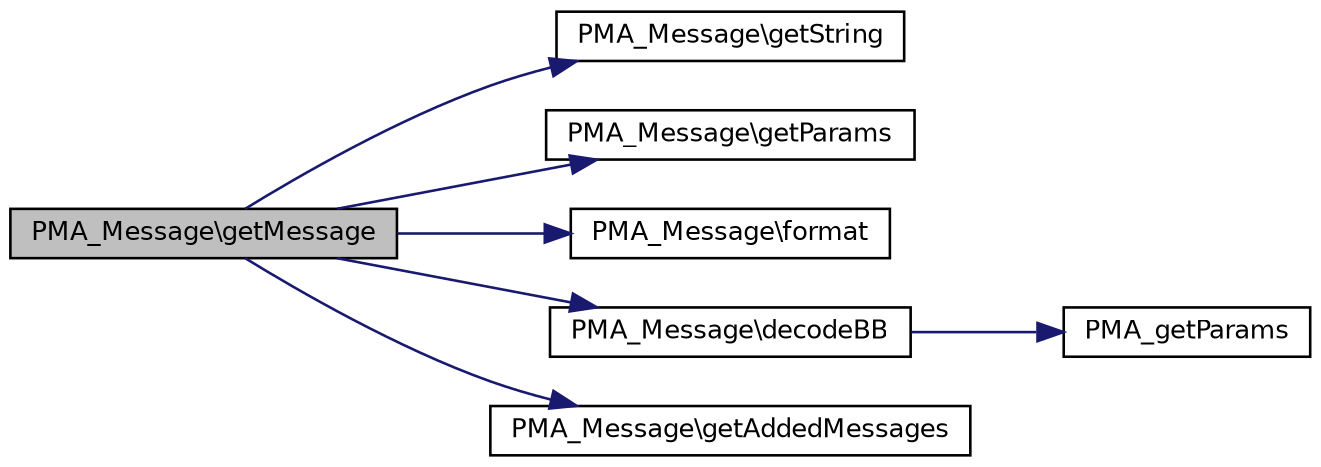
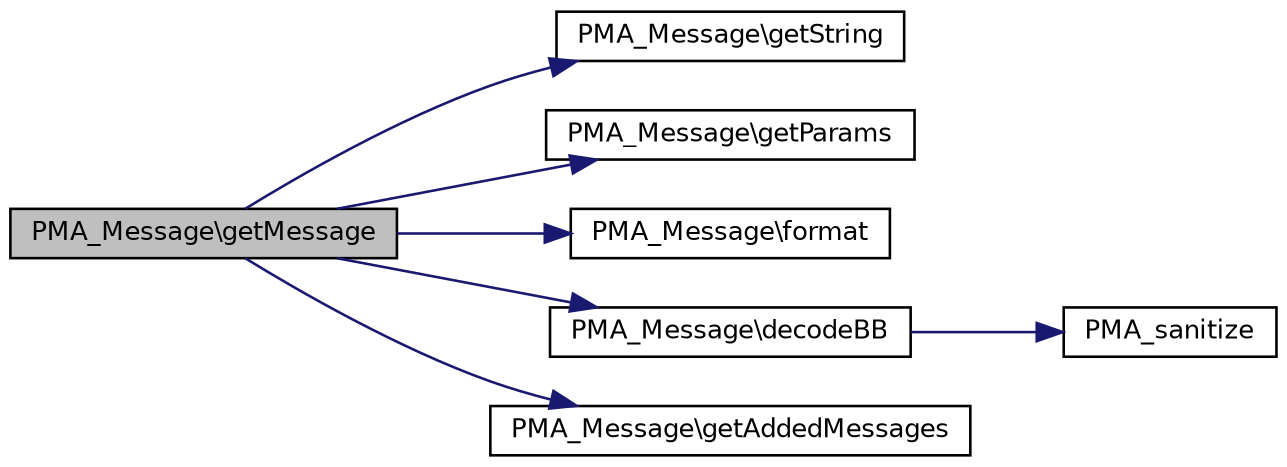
(1187, 332) -> (1170, 332)
